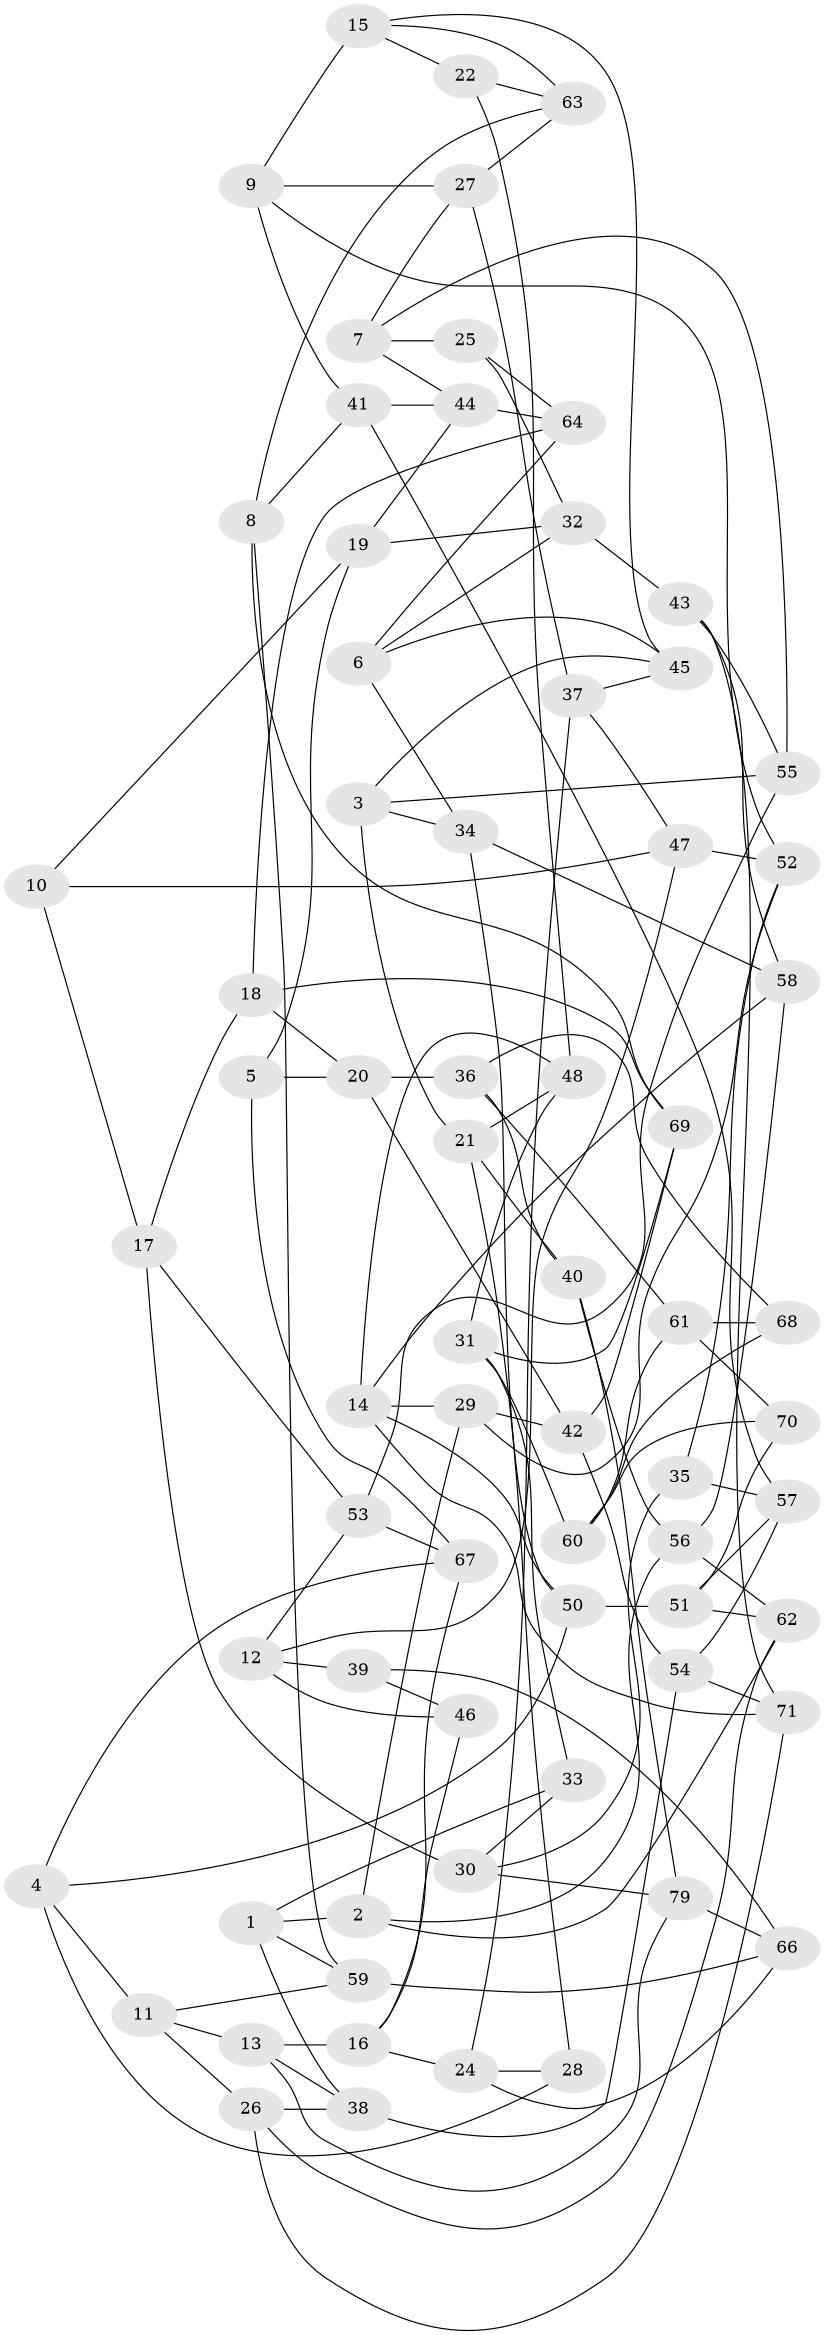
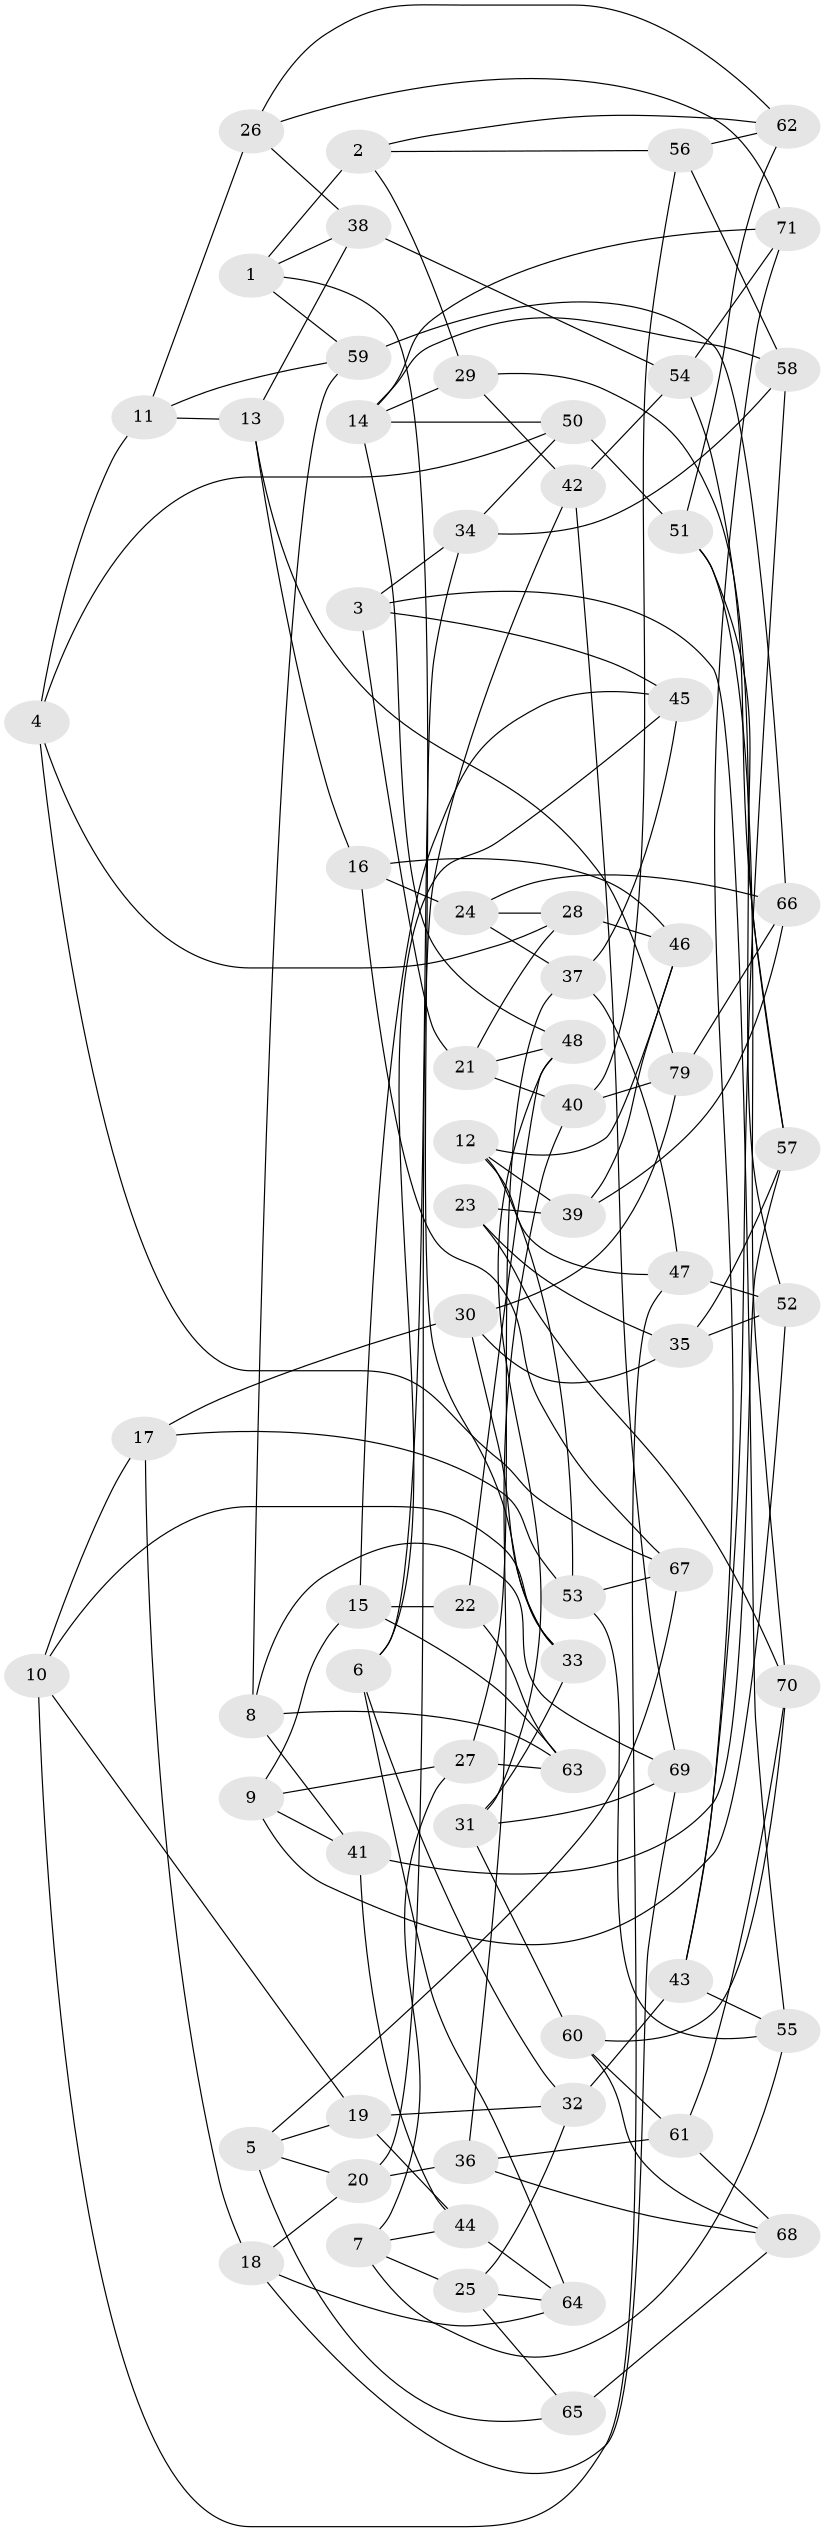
none -> (627, 929)
none -> (466, 1206)
none -> (308, 1507)
none -> (573, 2413)
